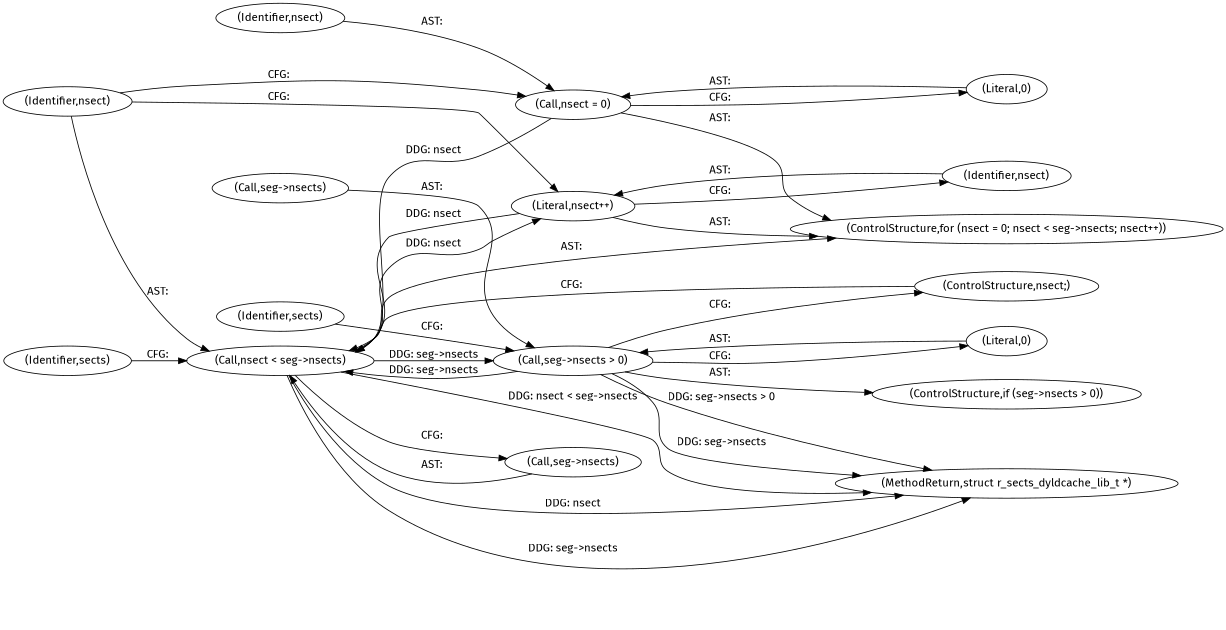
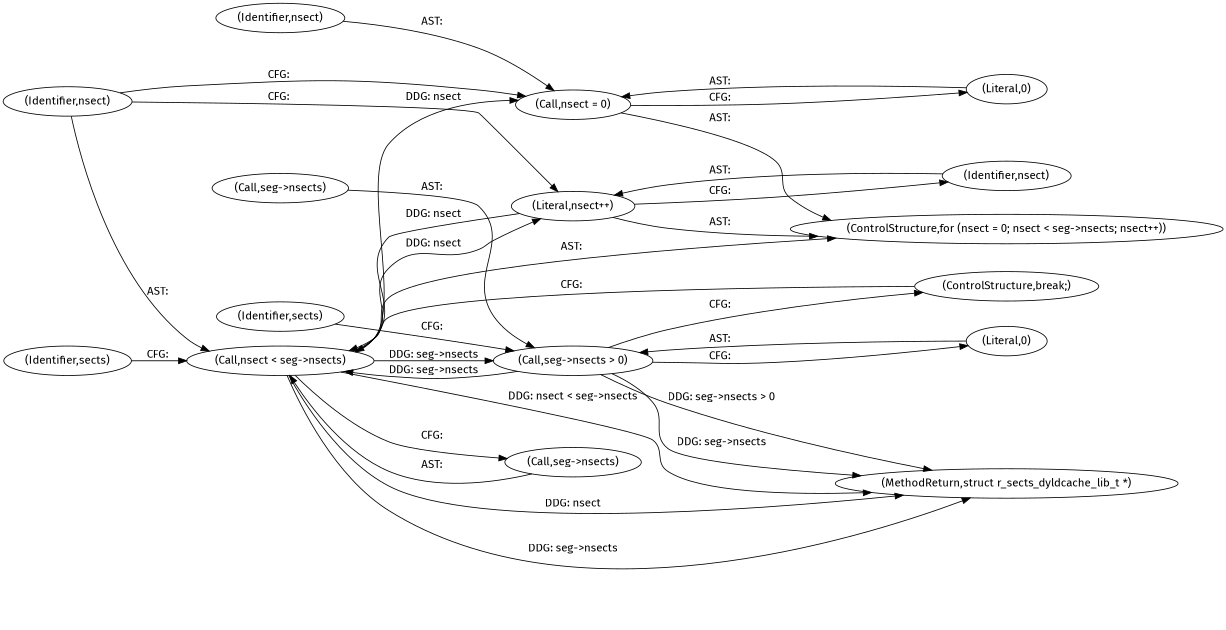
(388, 178) -> (378, 186)
(1007, 286) -> (1007, 286)
(1007, 394) -> none
